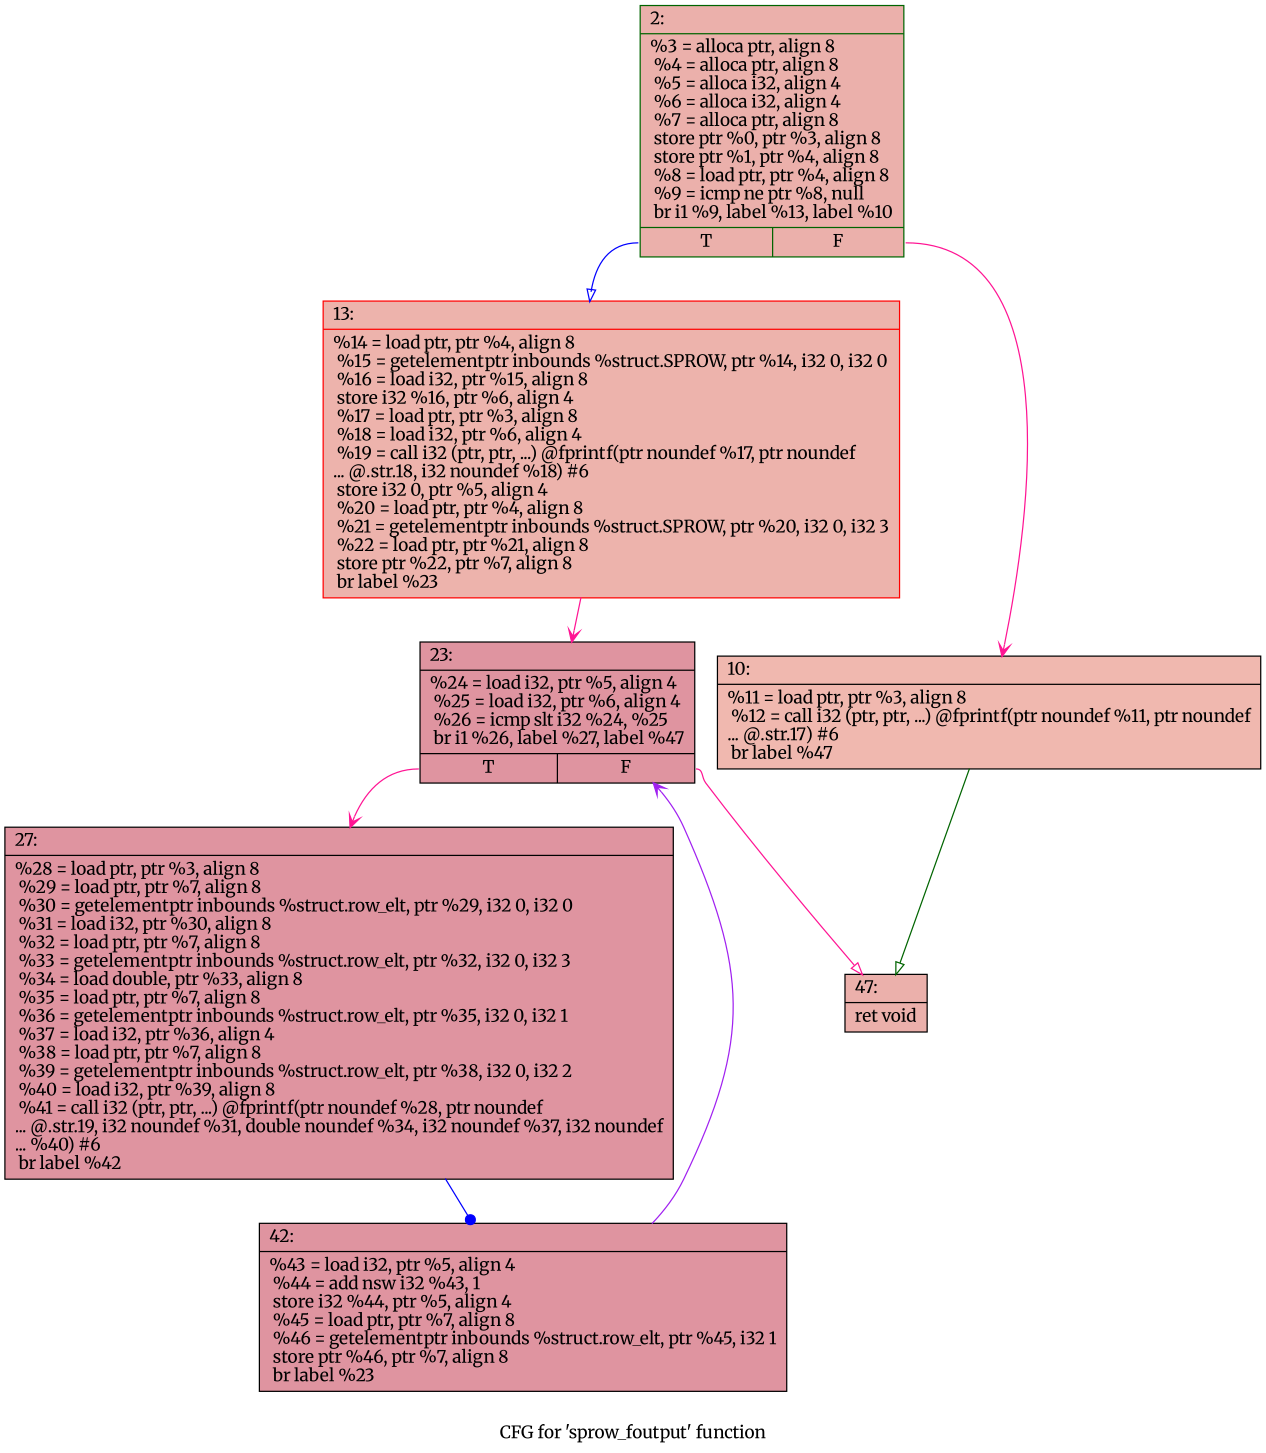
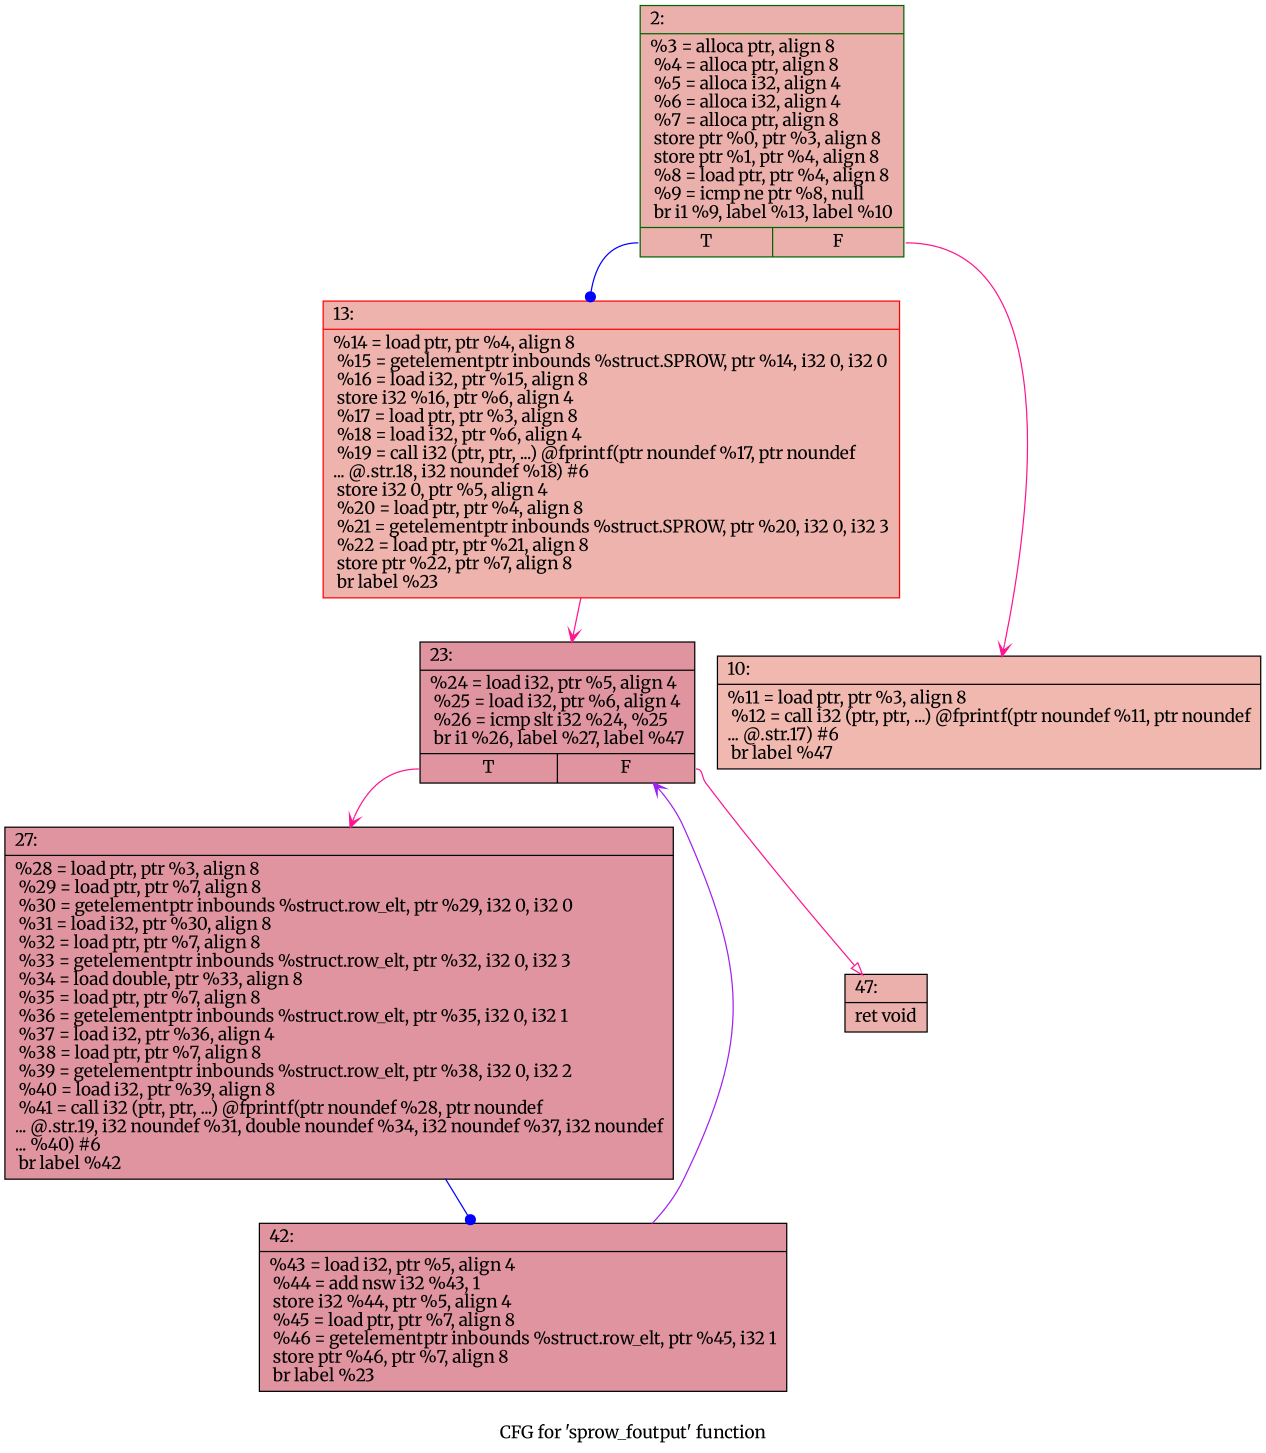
(605, 257) -> (605, 257)
(935, 866) -> none
